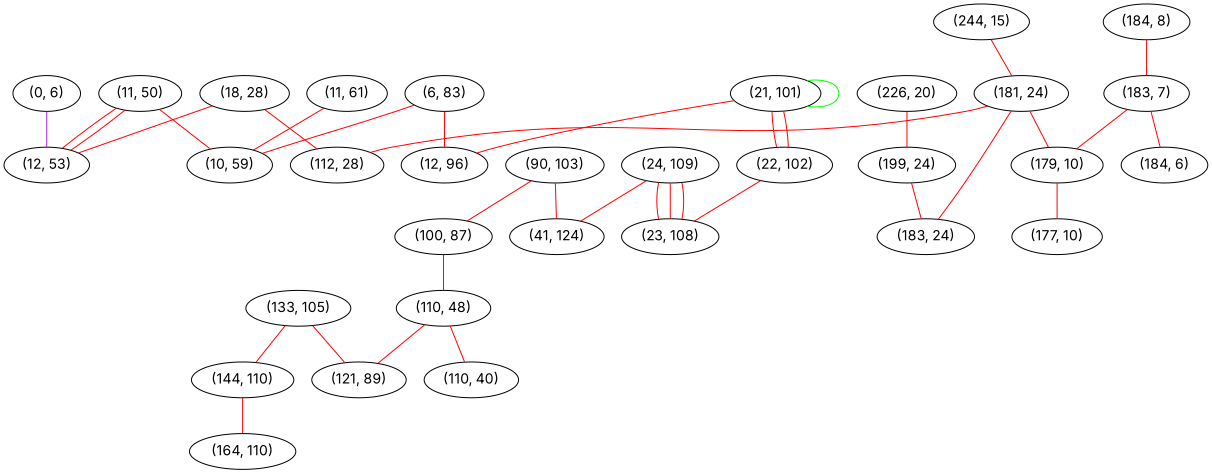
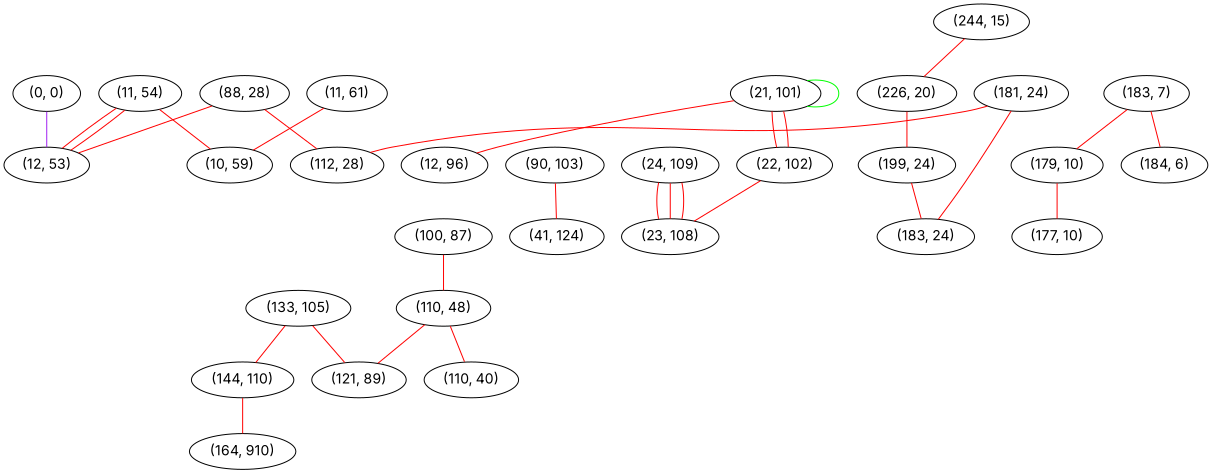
(1147, 22) -> none
(1001, 58) -> (944, 58)
(47, 93) -> (47, 93)
(140, 93) -> (140, 93)
(245, 93) -> (245, 93)
(445, 93) -> none
(1039, 129) -> none
(499, 201) -> none
(613, 201) -> none
(243, 451) -> (243, 451)
